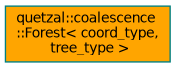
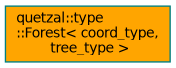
(88, 34) -> (88, 34)
